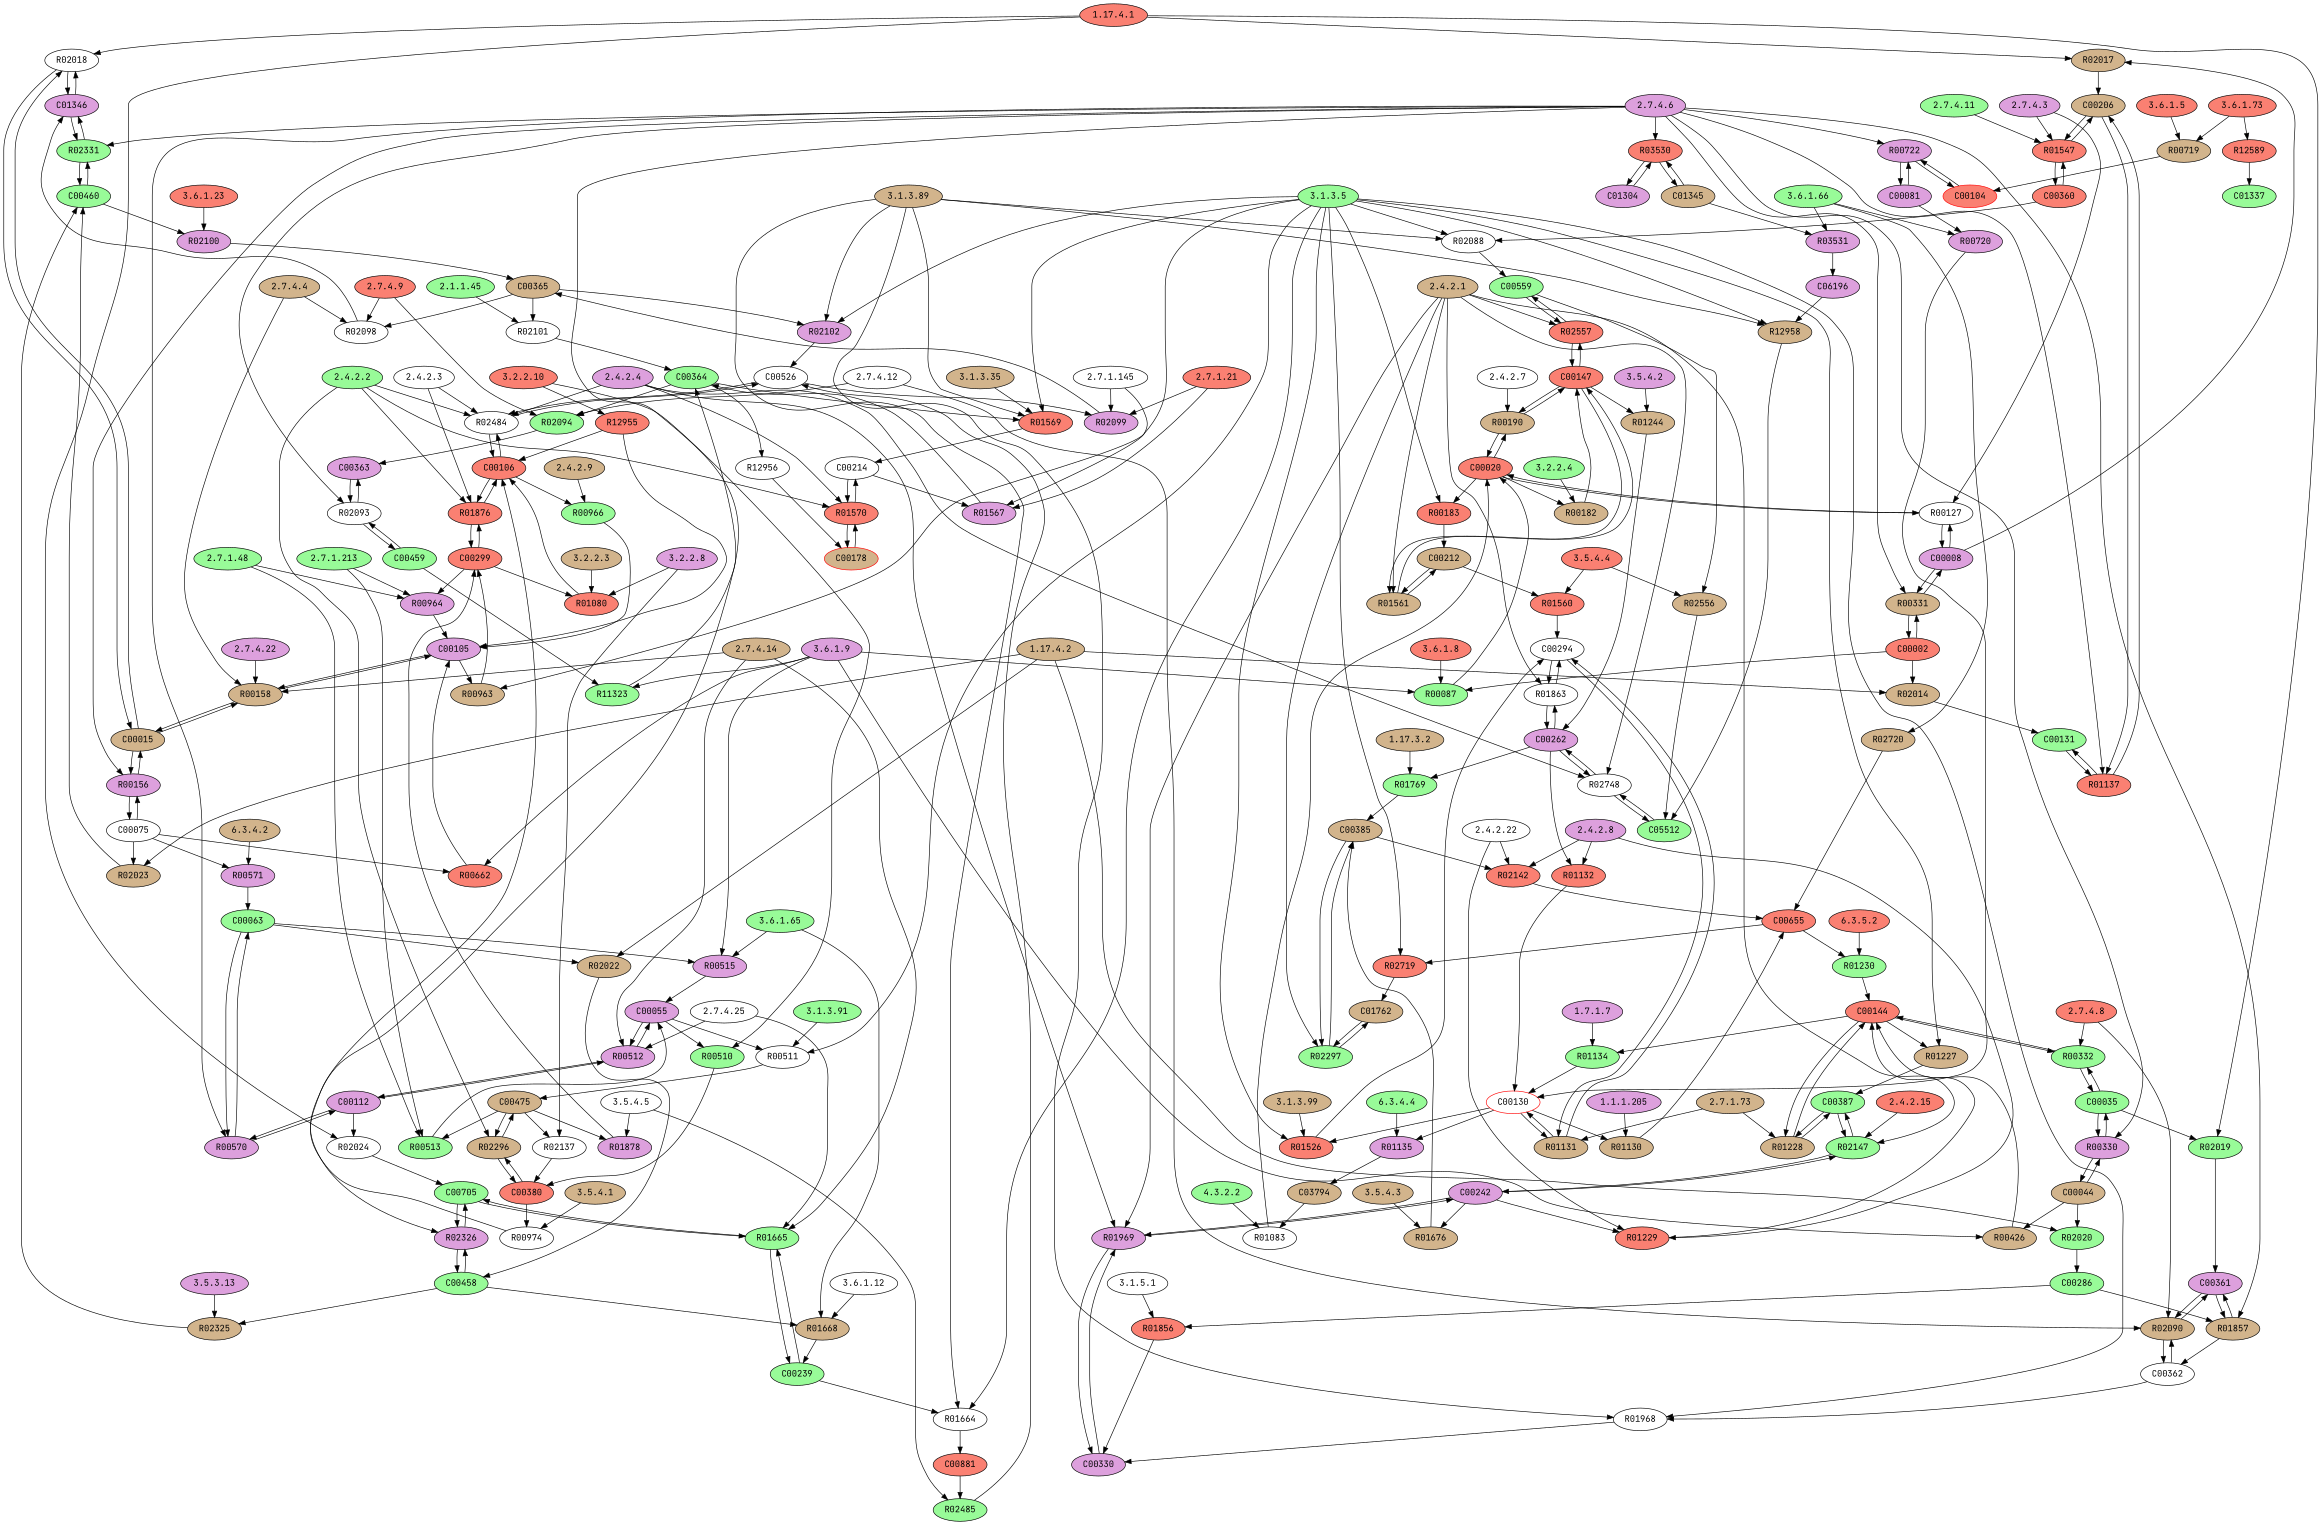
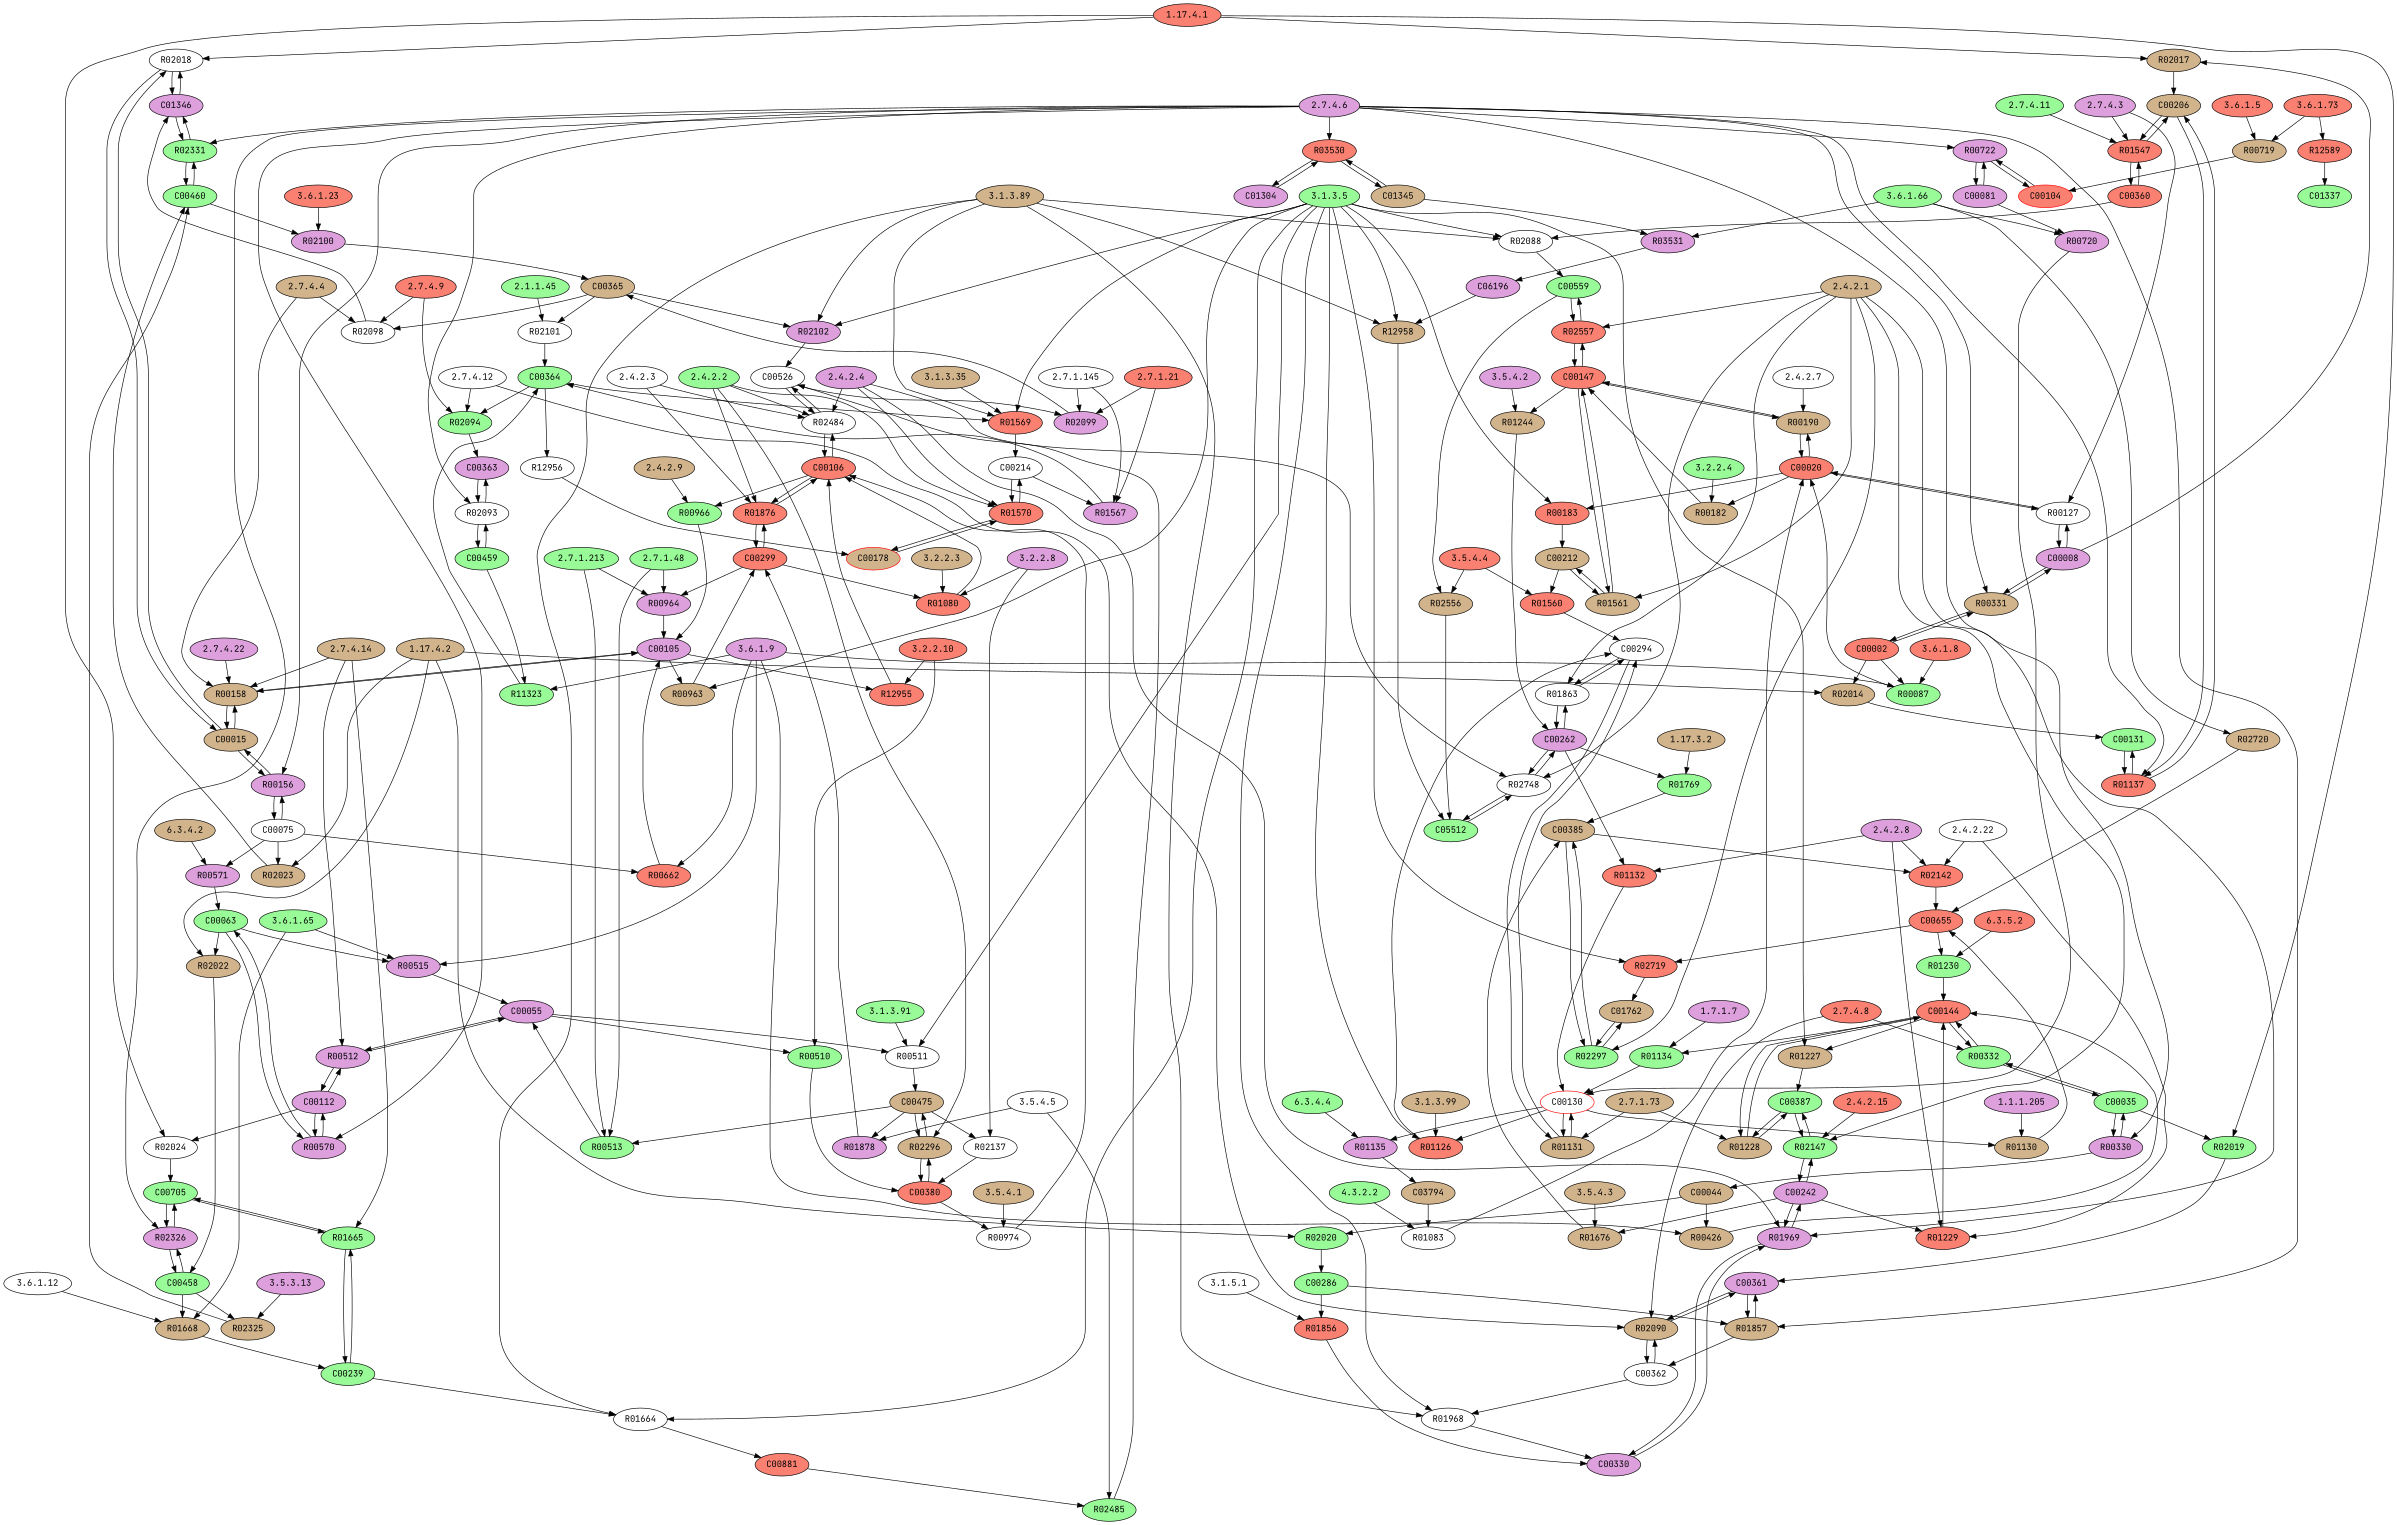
(698, 596) -> (786, 673)
(724, 1012) -> none
(1306, 1148) -> (1436, 1148)
(2092, 1174) -> none
